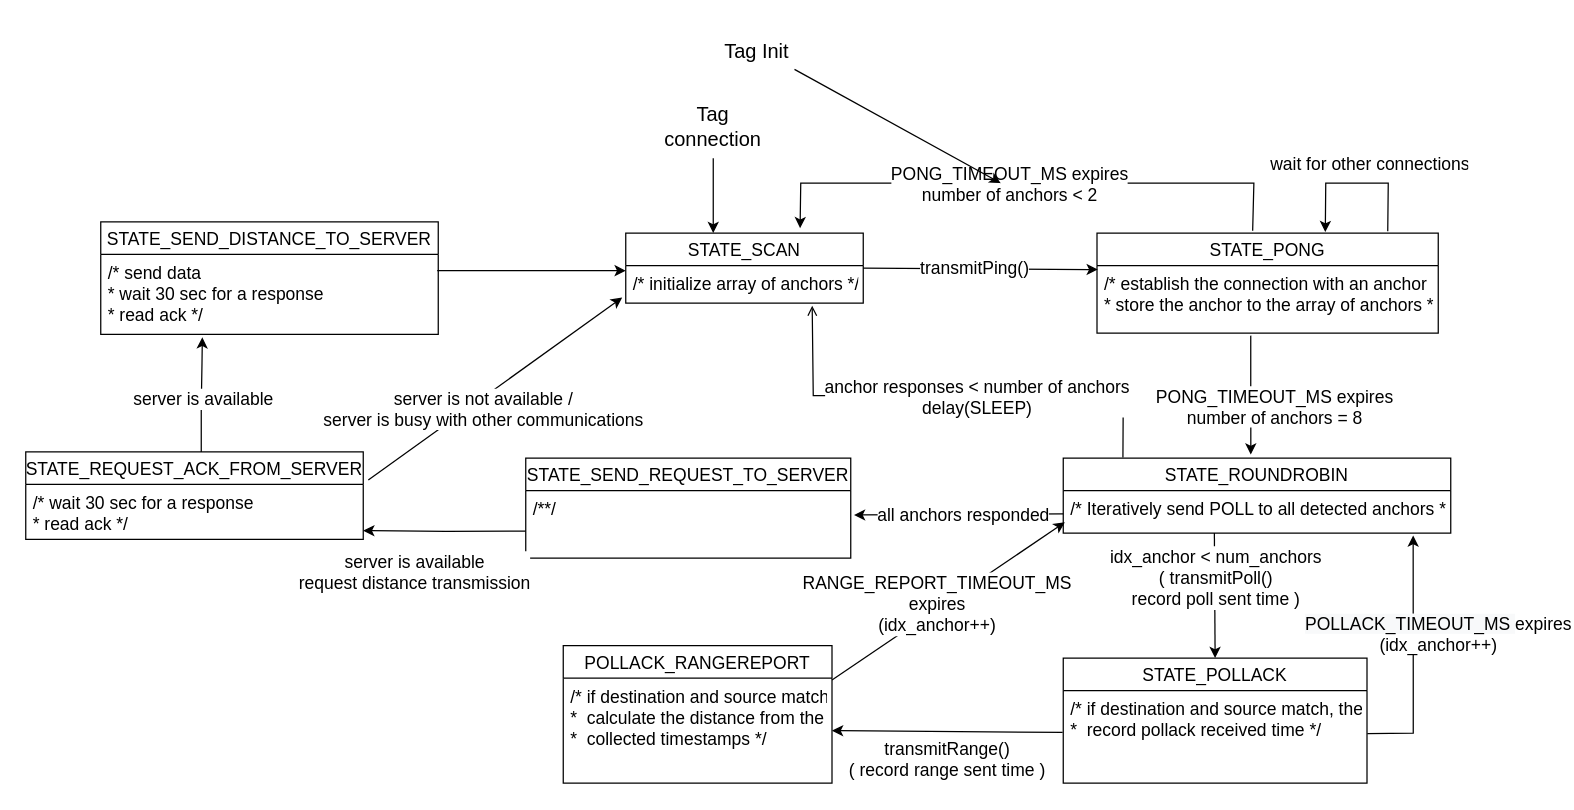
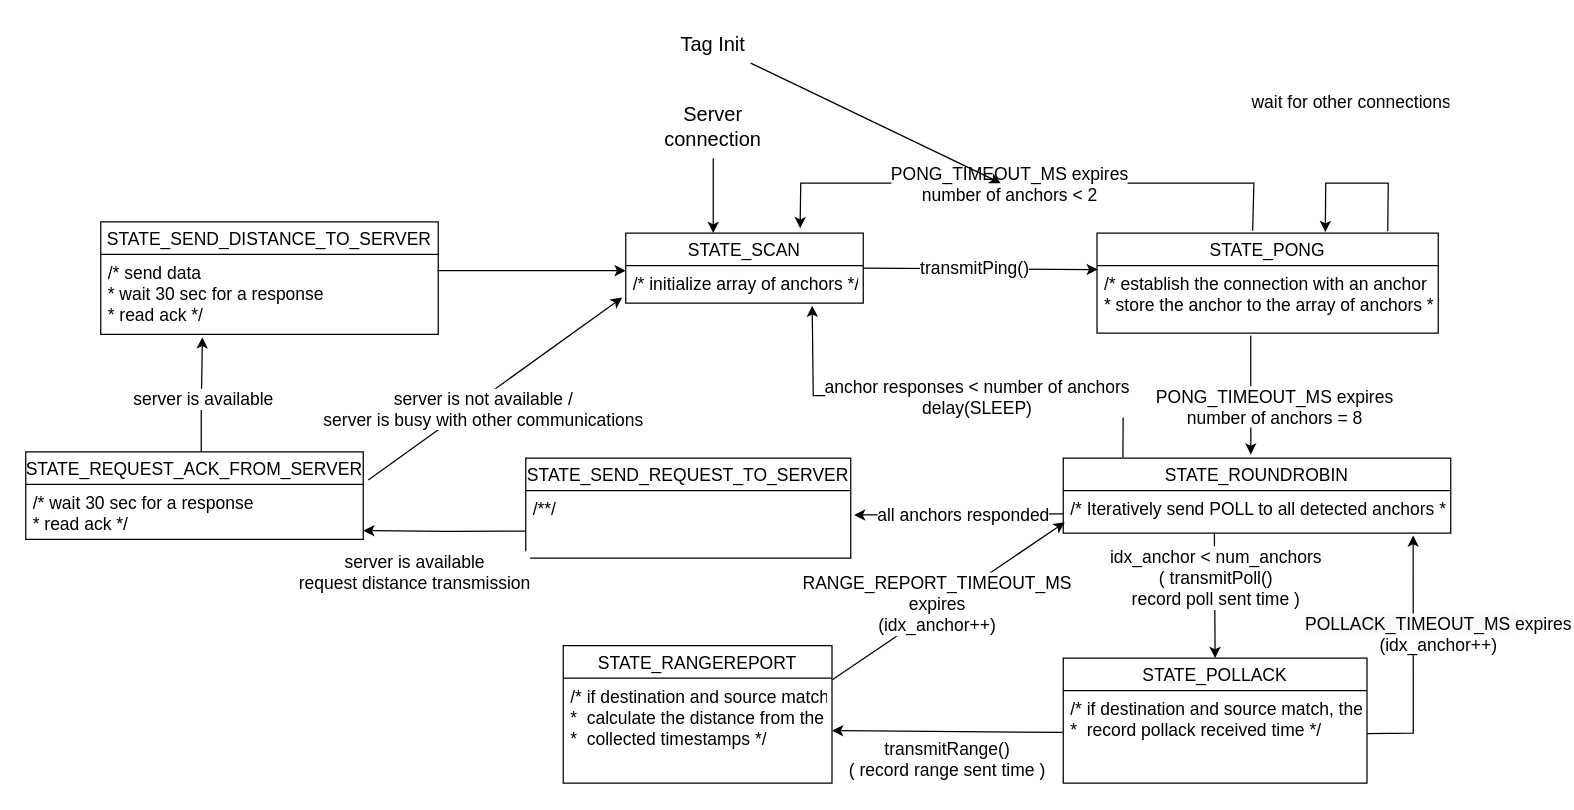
(757, 51) -> (713, 44)
(713, 127) -> (713, 127)
(1368, 164) -> (1349, 102)
(812, 312) -> (812, 315)
(697, 663) -> (697, 663)
